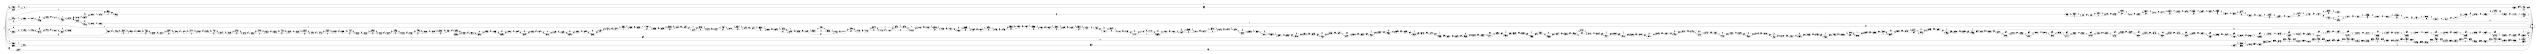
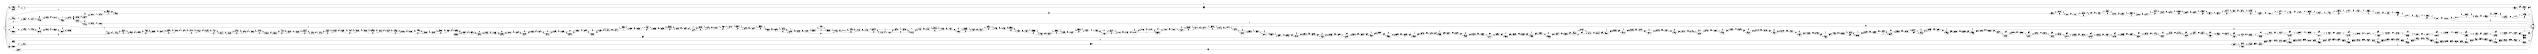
(2323, 17) -> (2324, 13)
